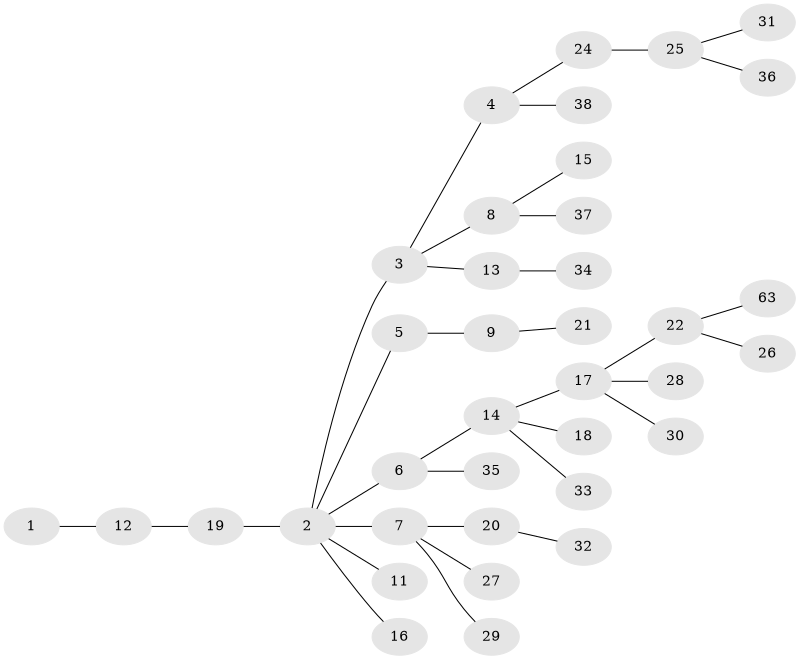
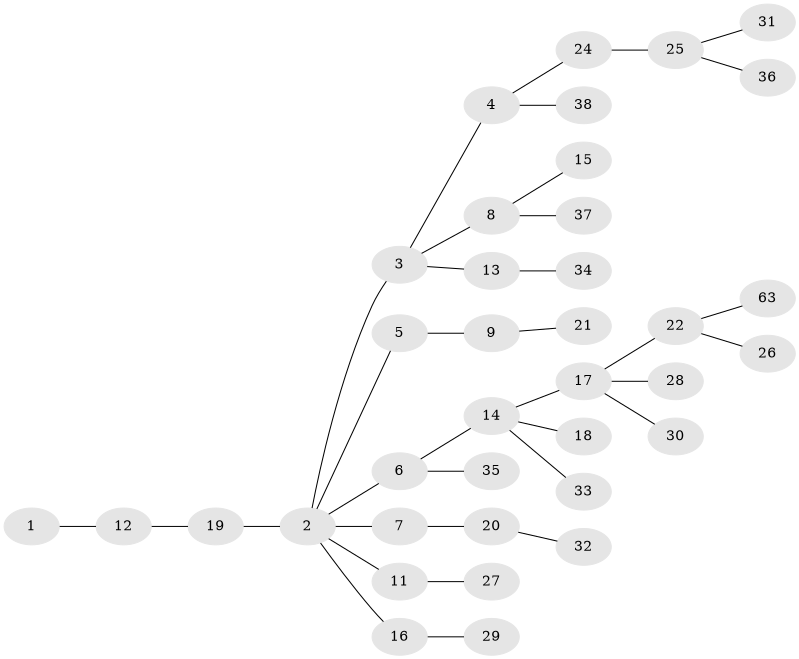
(446, 554) -> (446, 582)
(446, 582) -> (446, 637)
